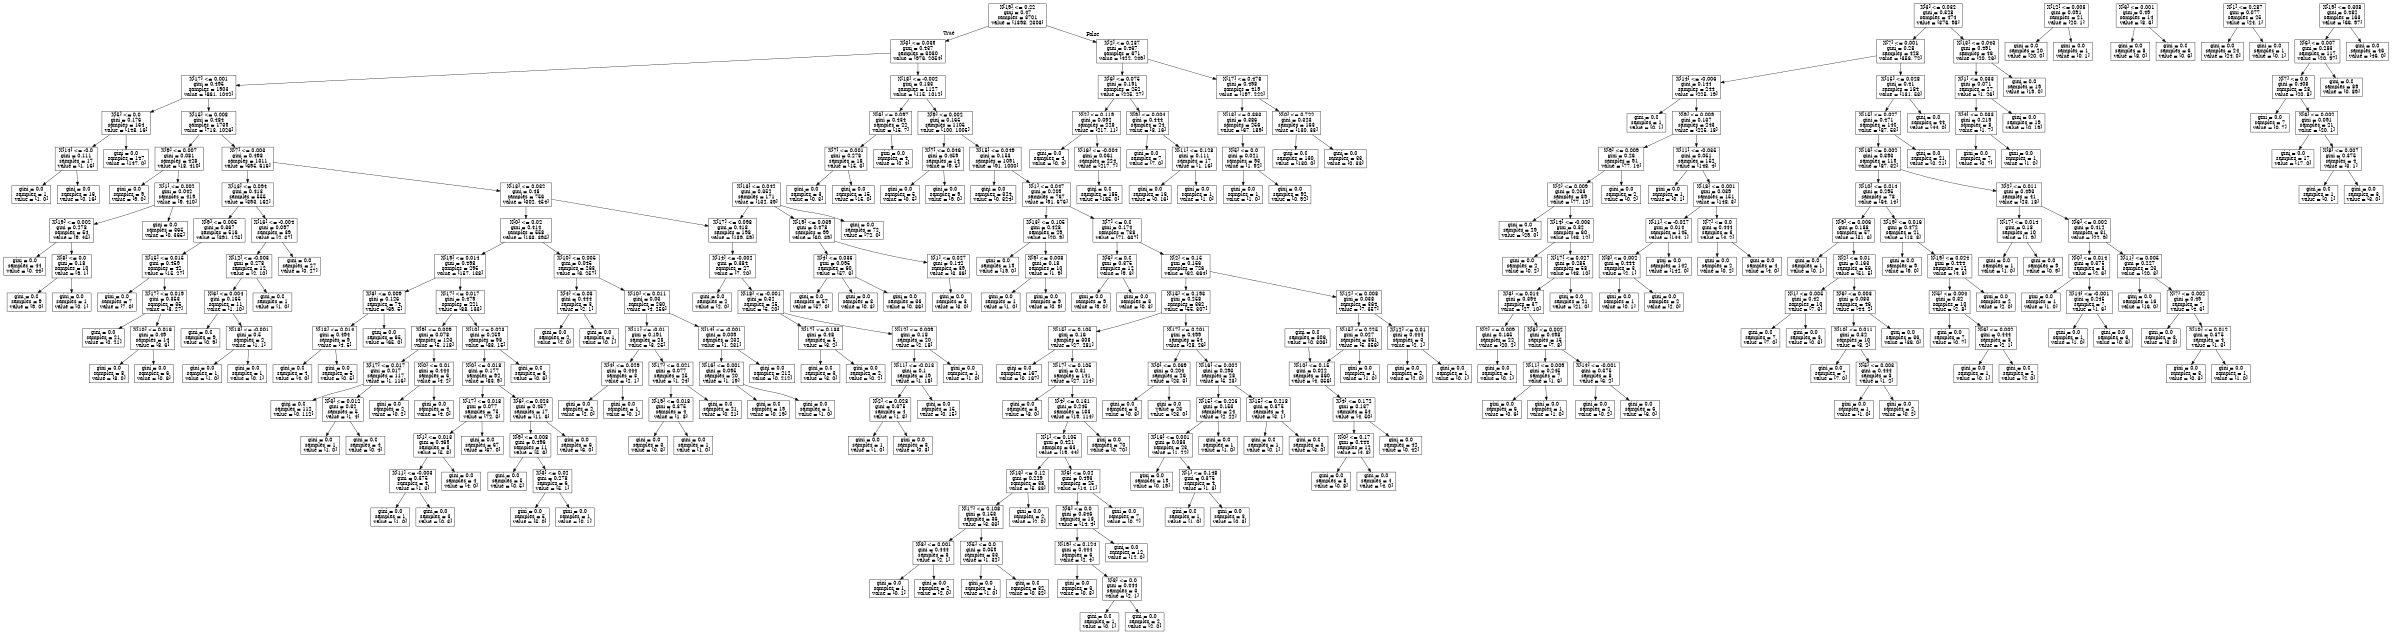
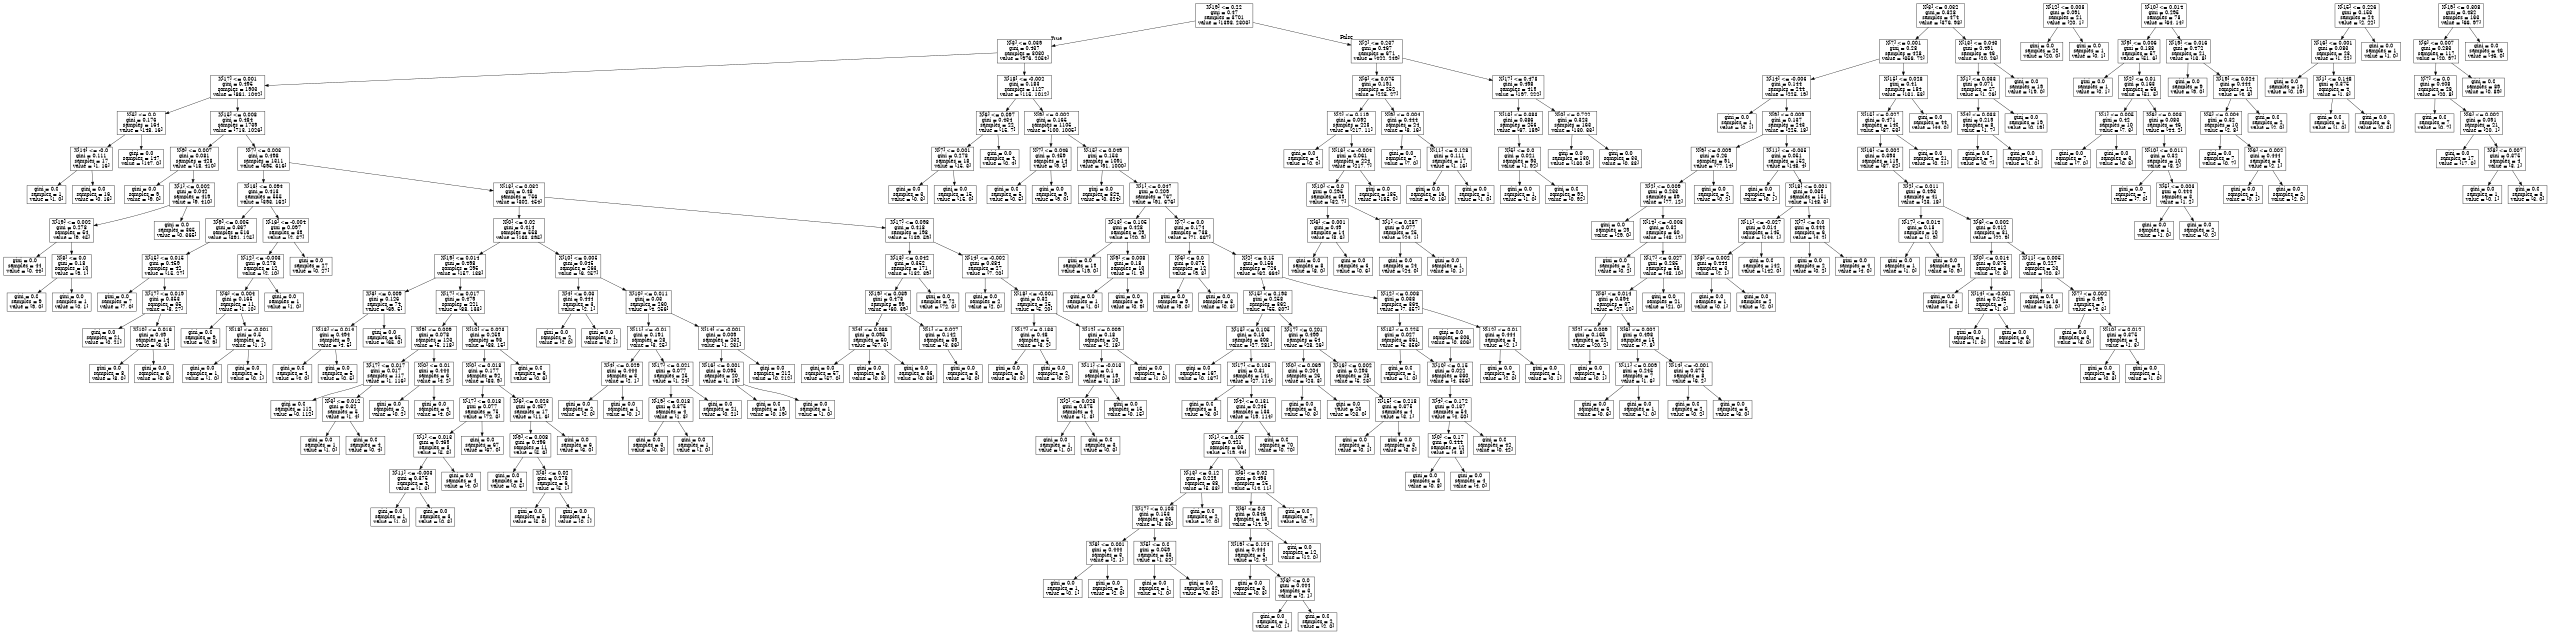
(1878, 175) -> none
none -> (1328, 195)
(746, 211) -> (910, 247)
(1903, 338) -> none
(1218, 390) -> none
